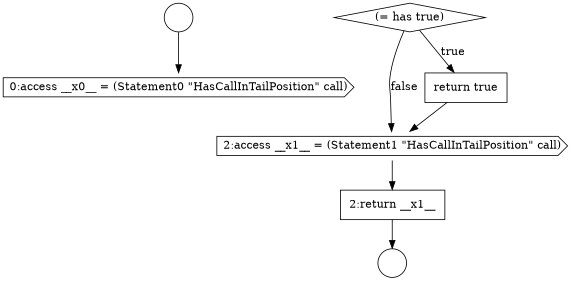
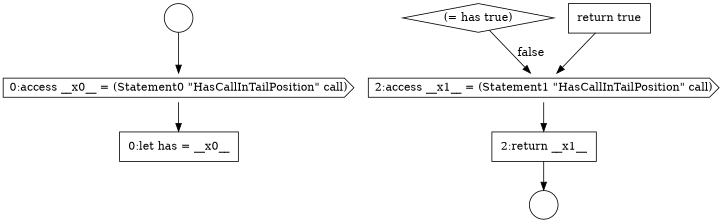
(434, 48) -> none
none -> (179, 146)
